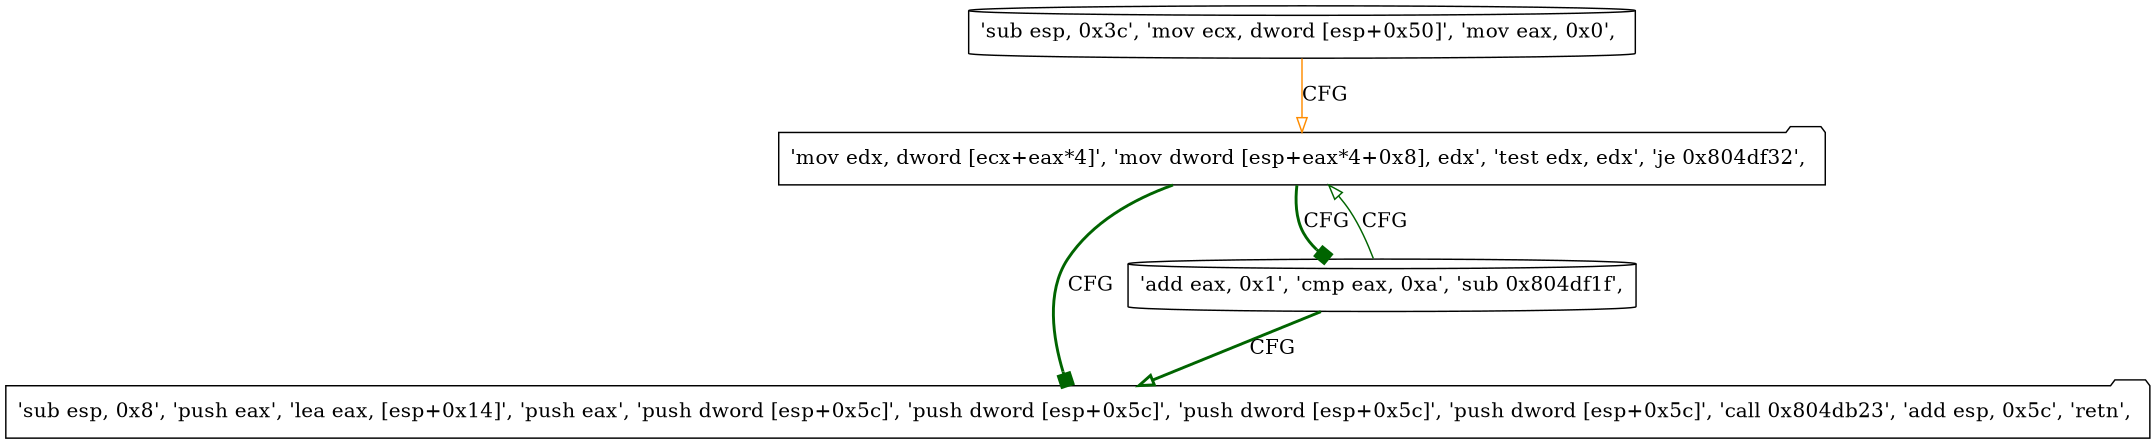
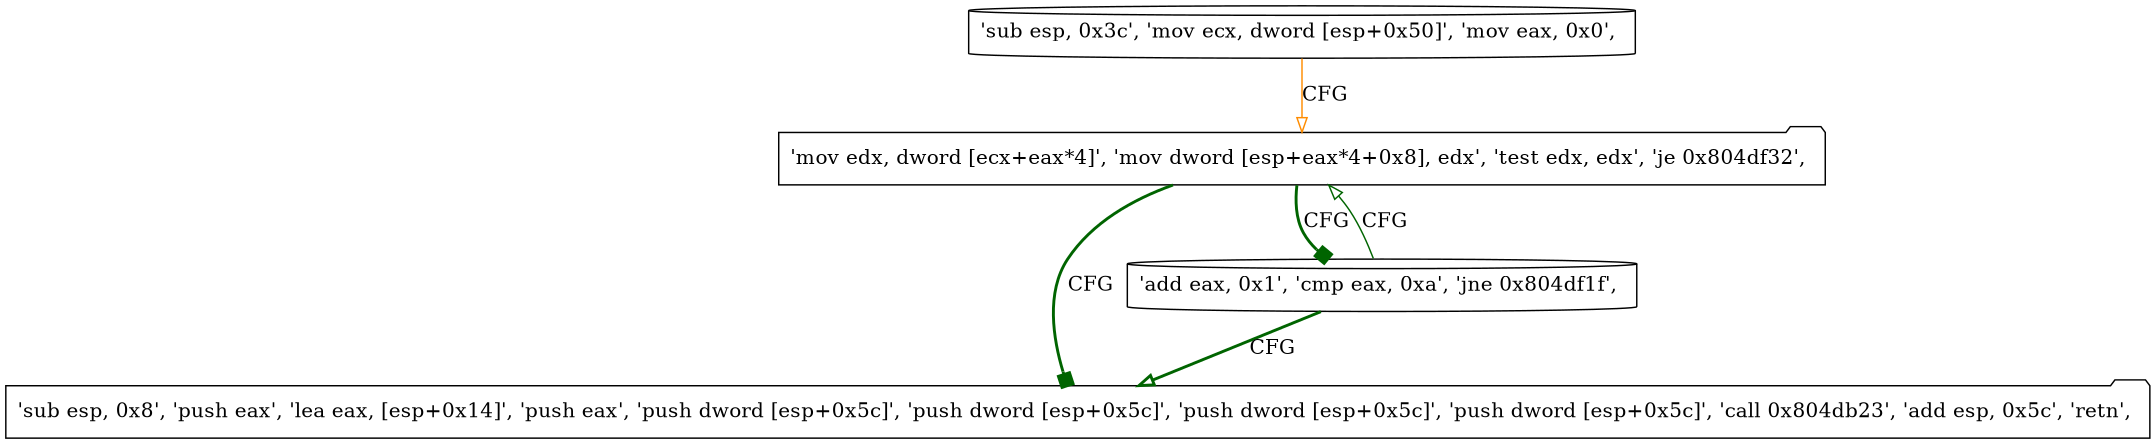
(1382, 285) -> (1382, 285)
